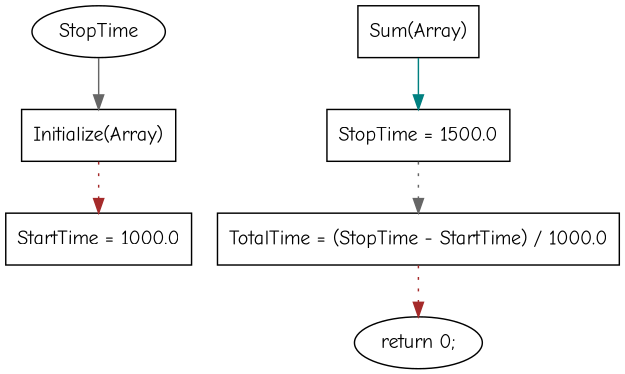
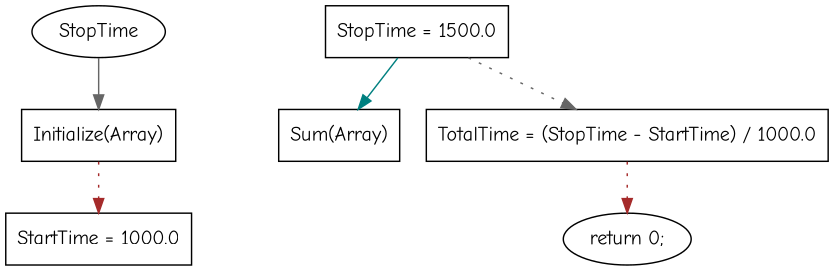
(418, 76) -> (382, 78)
